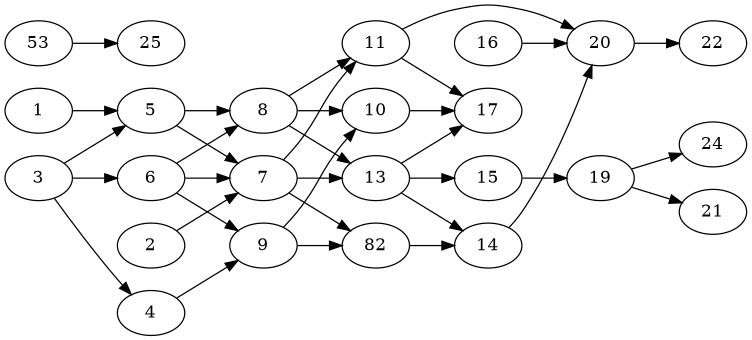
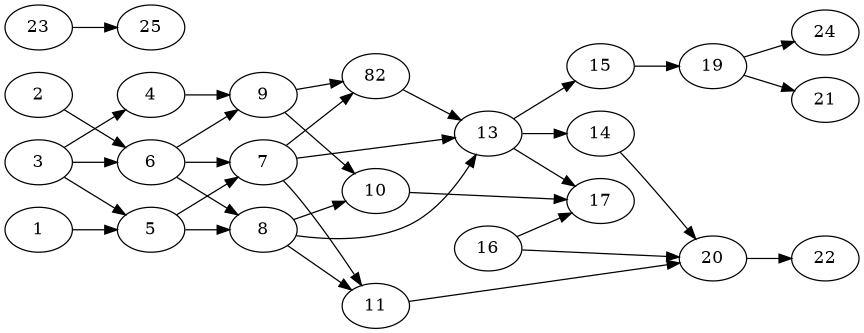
(39, 43) -> (39, 27)
(427, 74) -> (539, 227)
(199, 217) -> (87, 124)
(426, 246) -> (426, 102)
